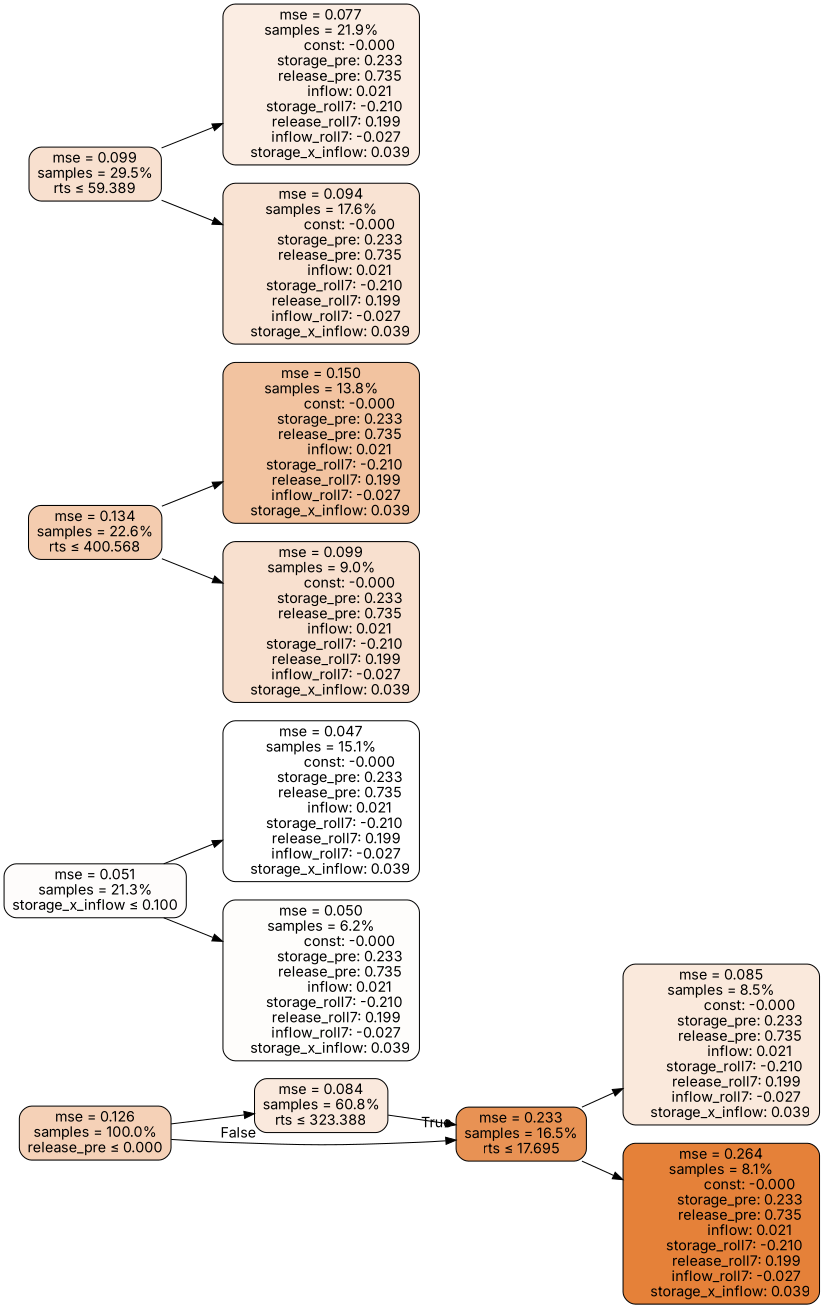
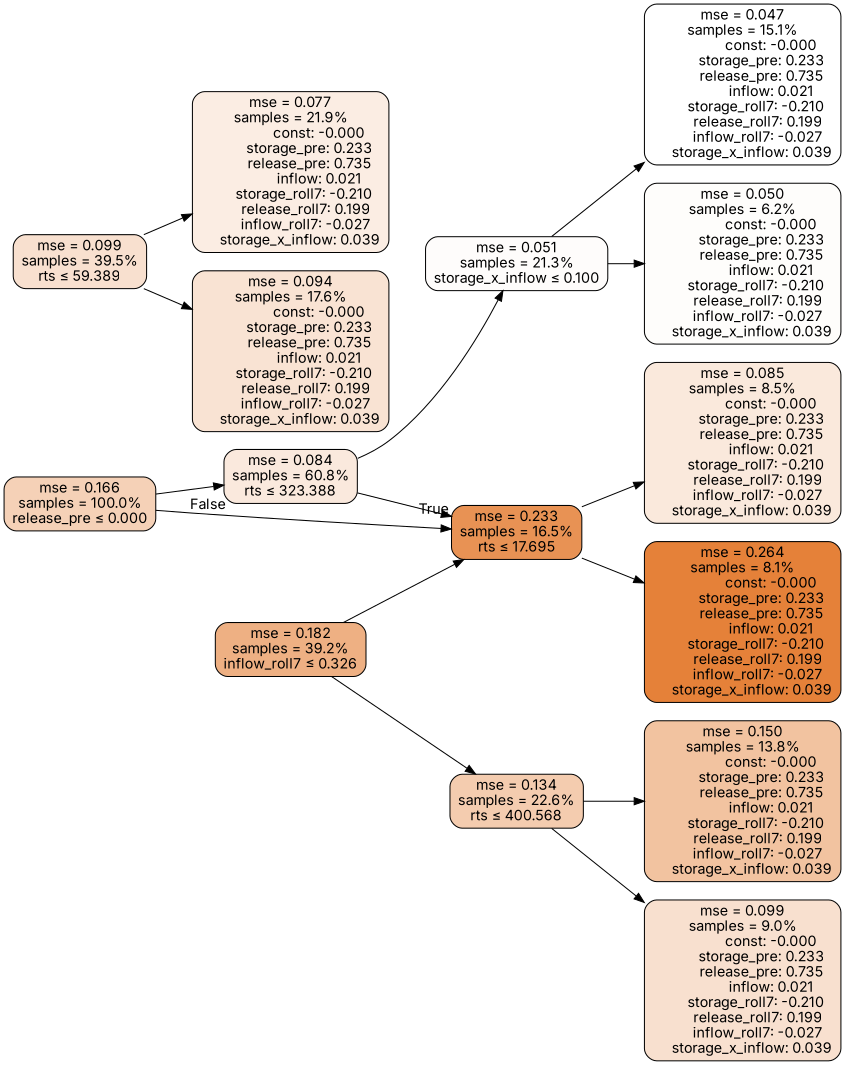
(95, 174) -> (80, 262)
none -> (440, 390)
none -> (291, 650)
(95, 1133) -> (80, 504)
